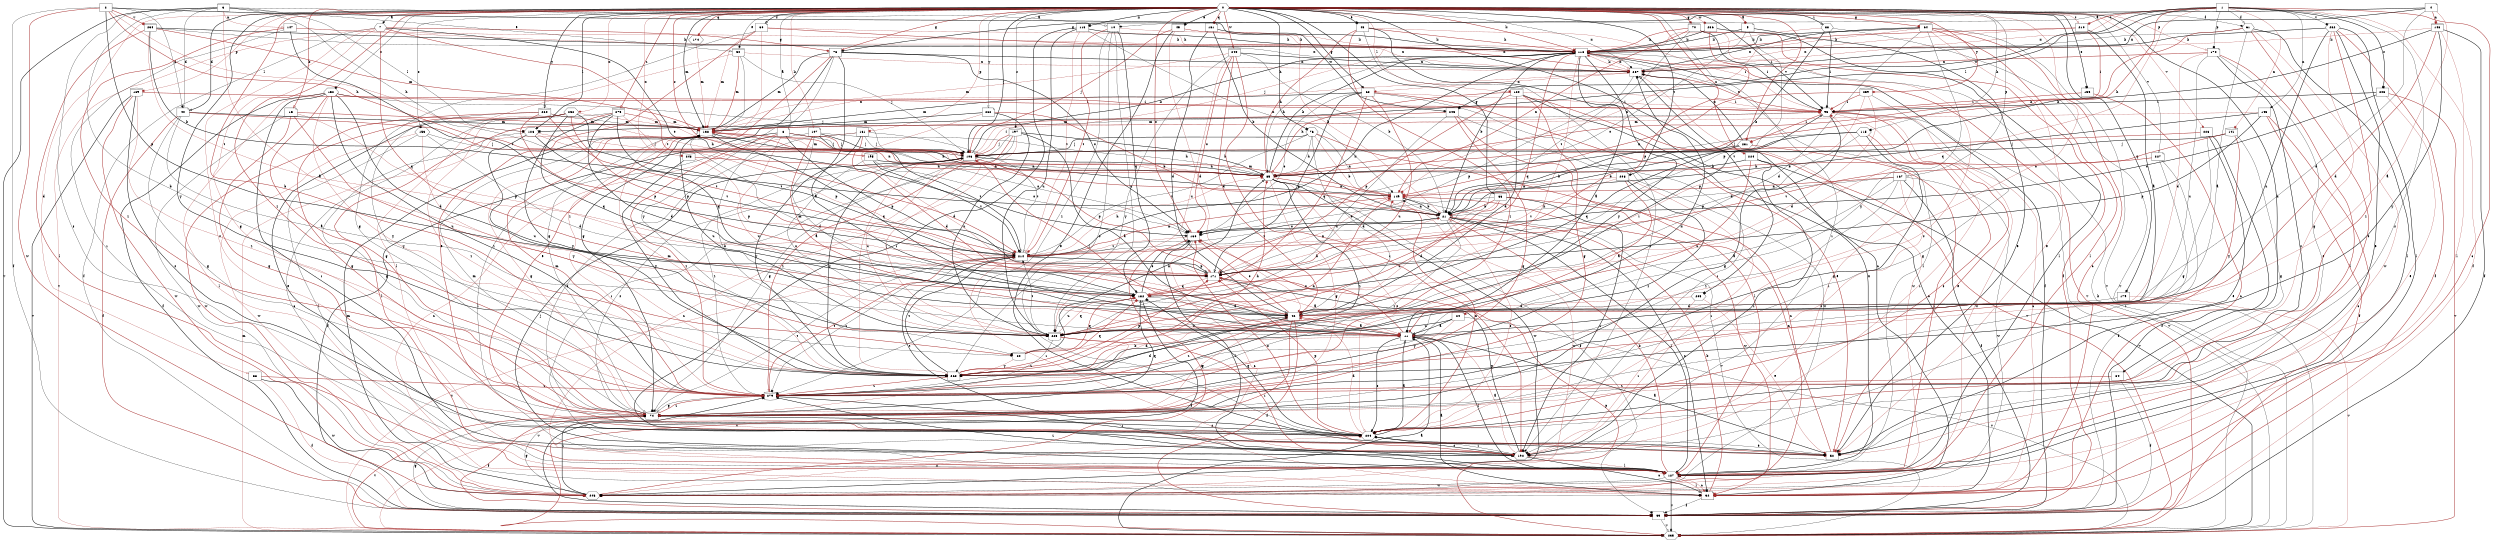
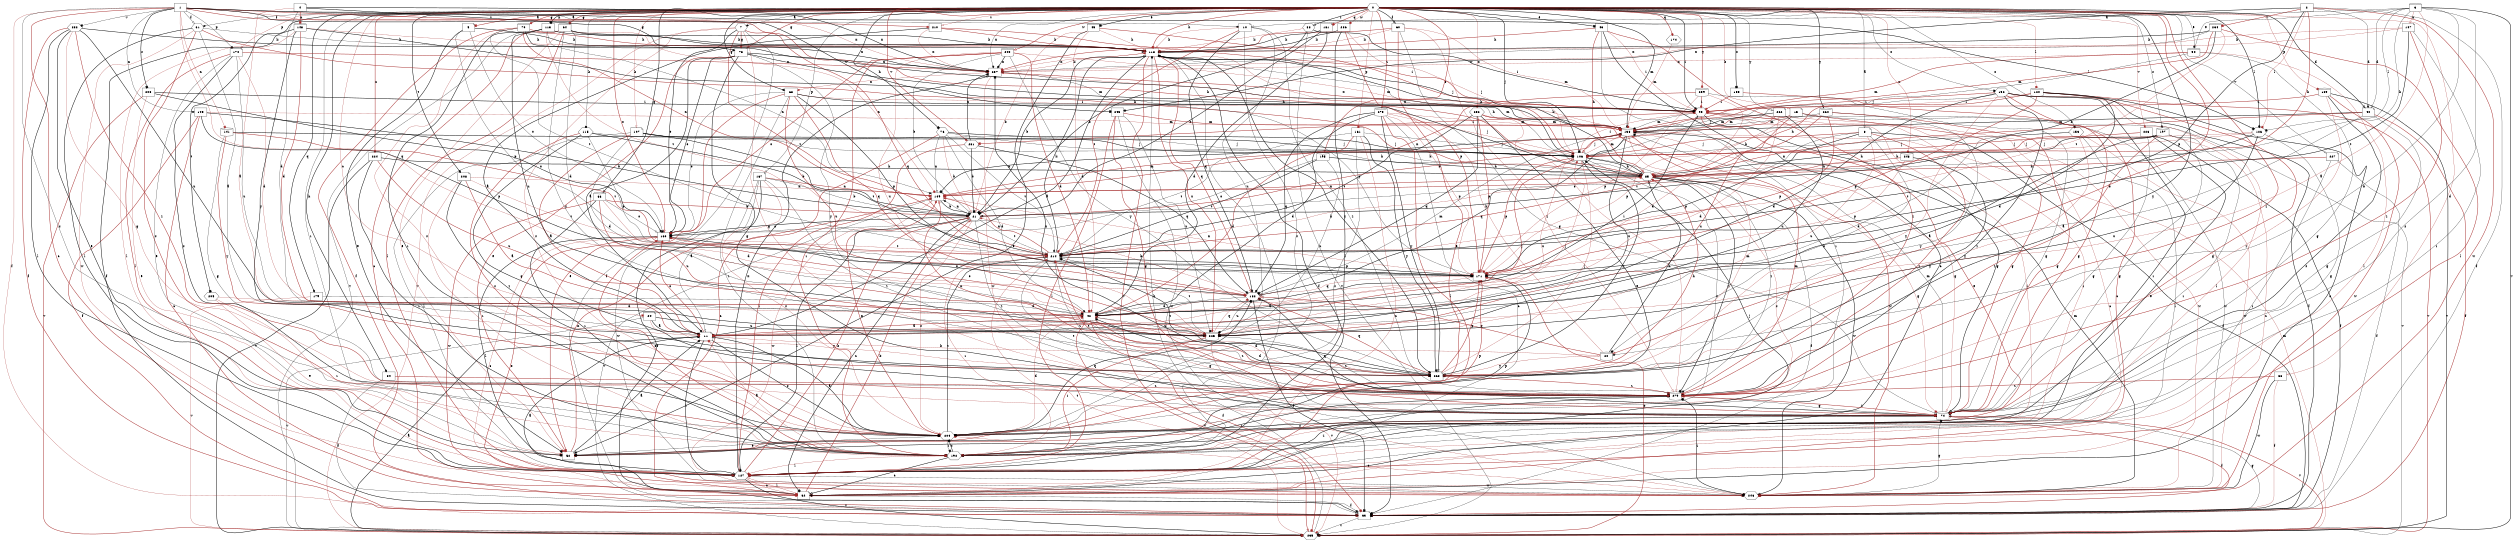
(716, 10) -> (1704, 16)
none -> (1188, 193)
(1499, 478) -> (526, 437)
